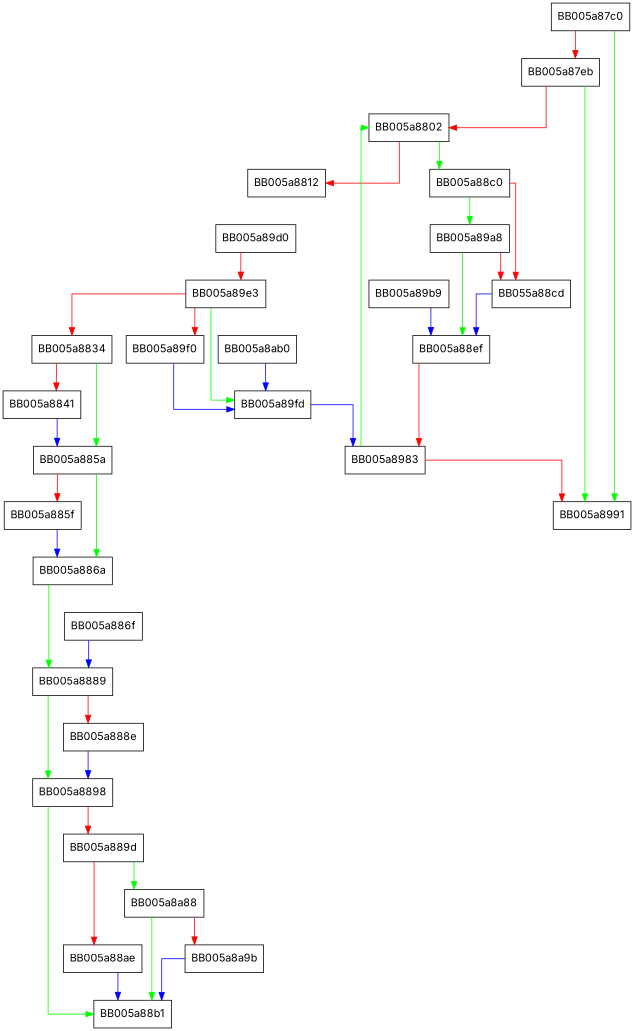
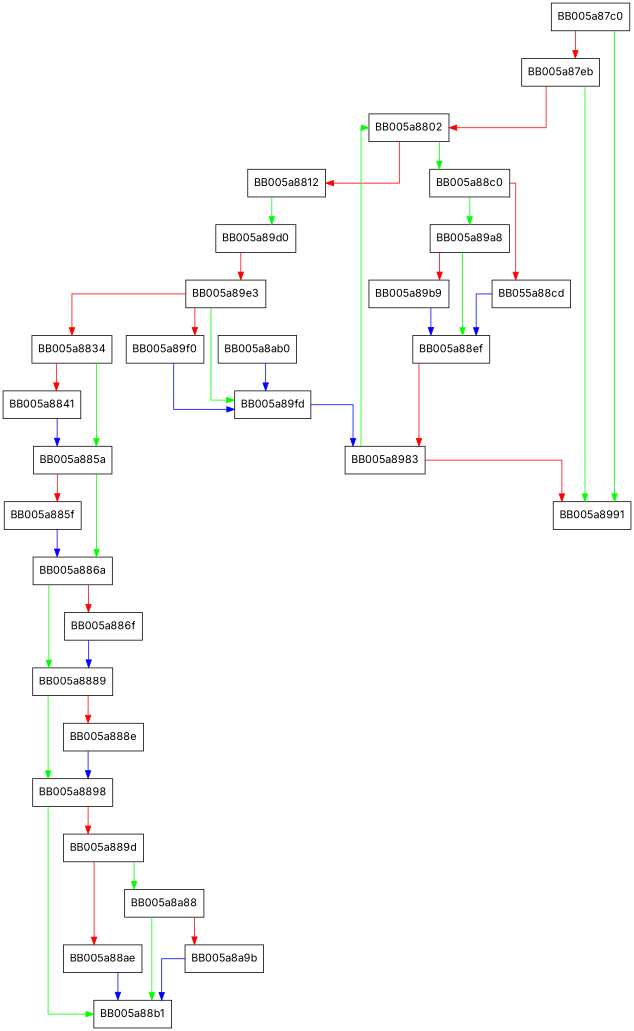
none -> (272, 207)
(501, 262) -> (440, 262)
none -> (88, 595)
